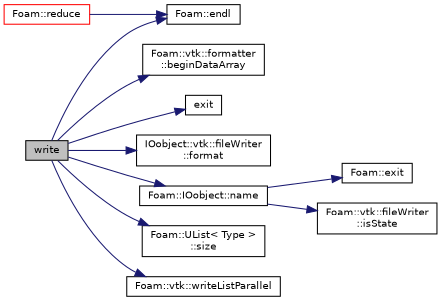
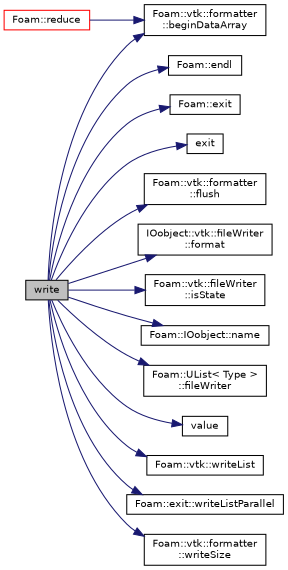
(123, 14) -> (112, 20)
(300, 183) -> (84, 179)
none -> (205, 189)
(287, 207) -> (101, 290)
(204, 241) -> (205, 381)
(204, 286) -> (205, 504)
none -> (205, 426)
none -> (205, 465)
none -> (205, 550)
